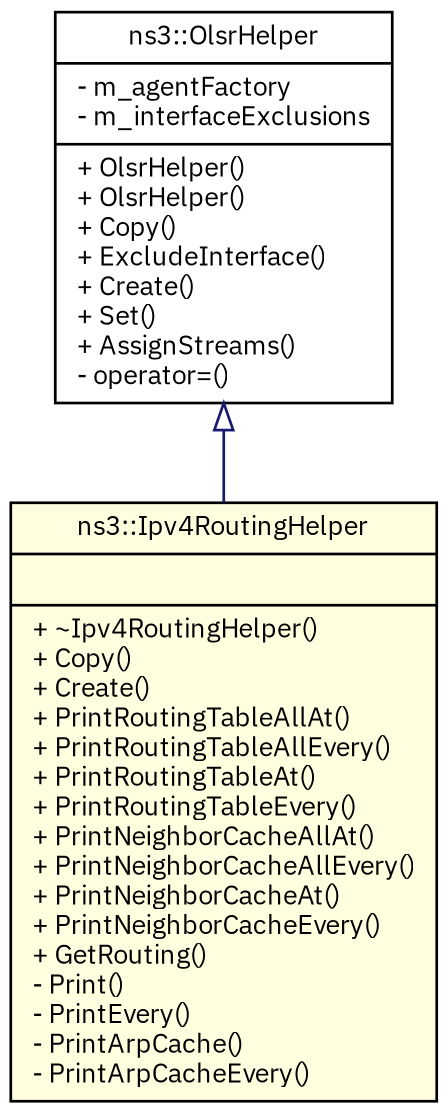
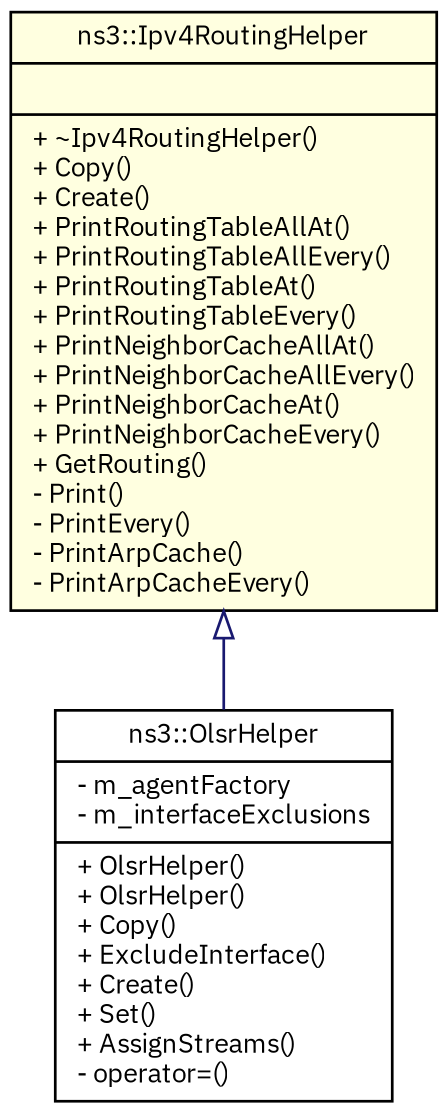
(224, 466) -> (224, 674)
